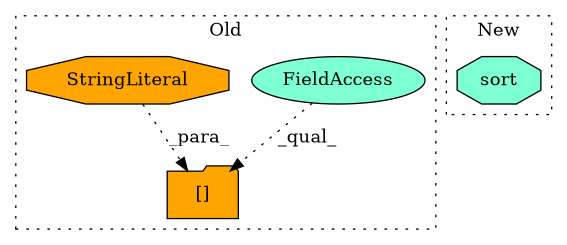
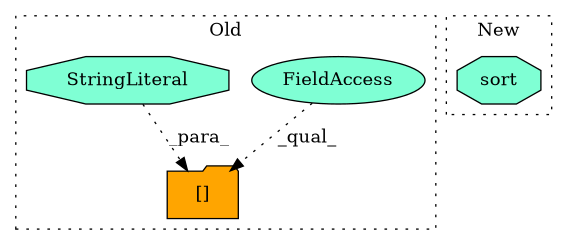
(128, 80) -> (128, 80)
